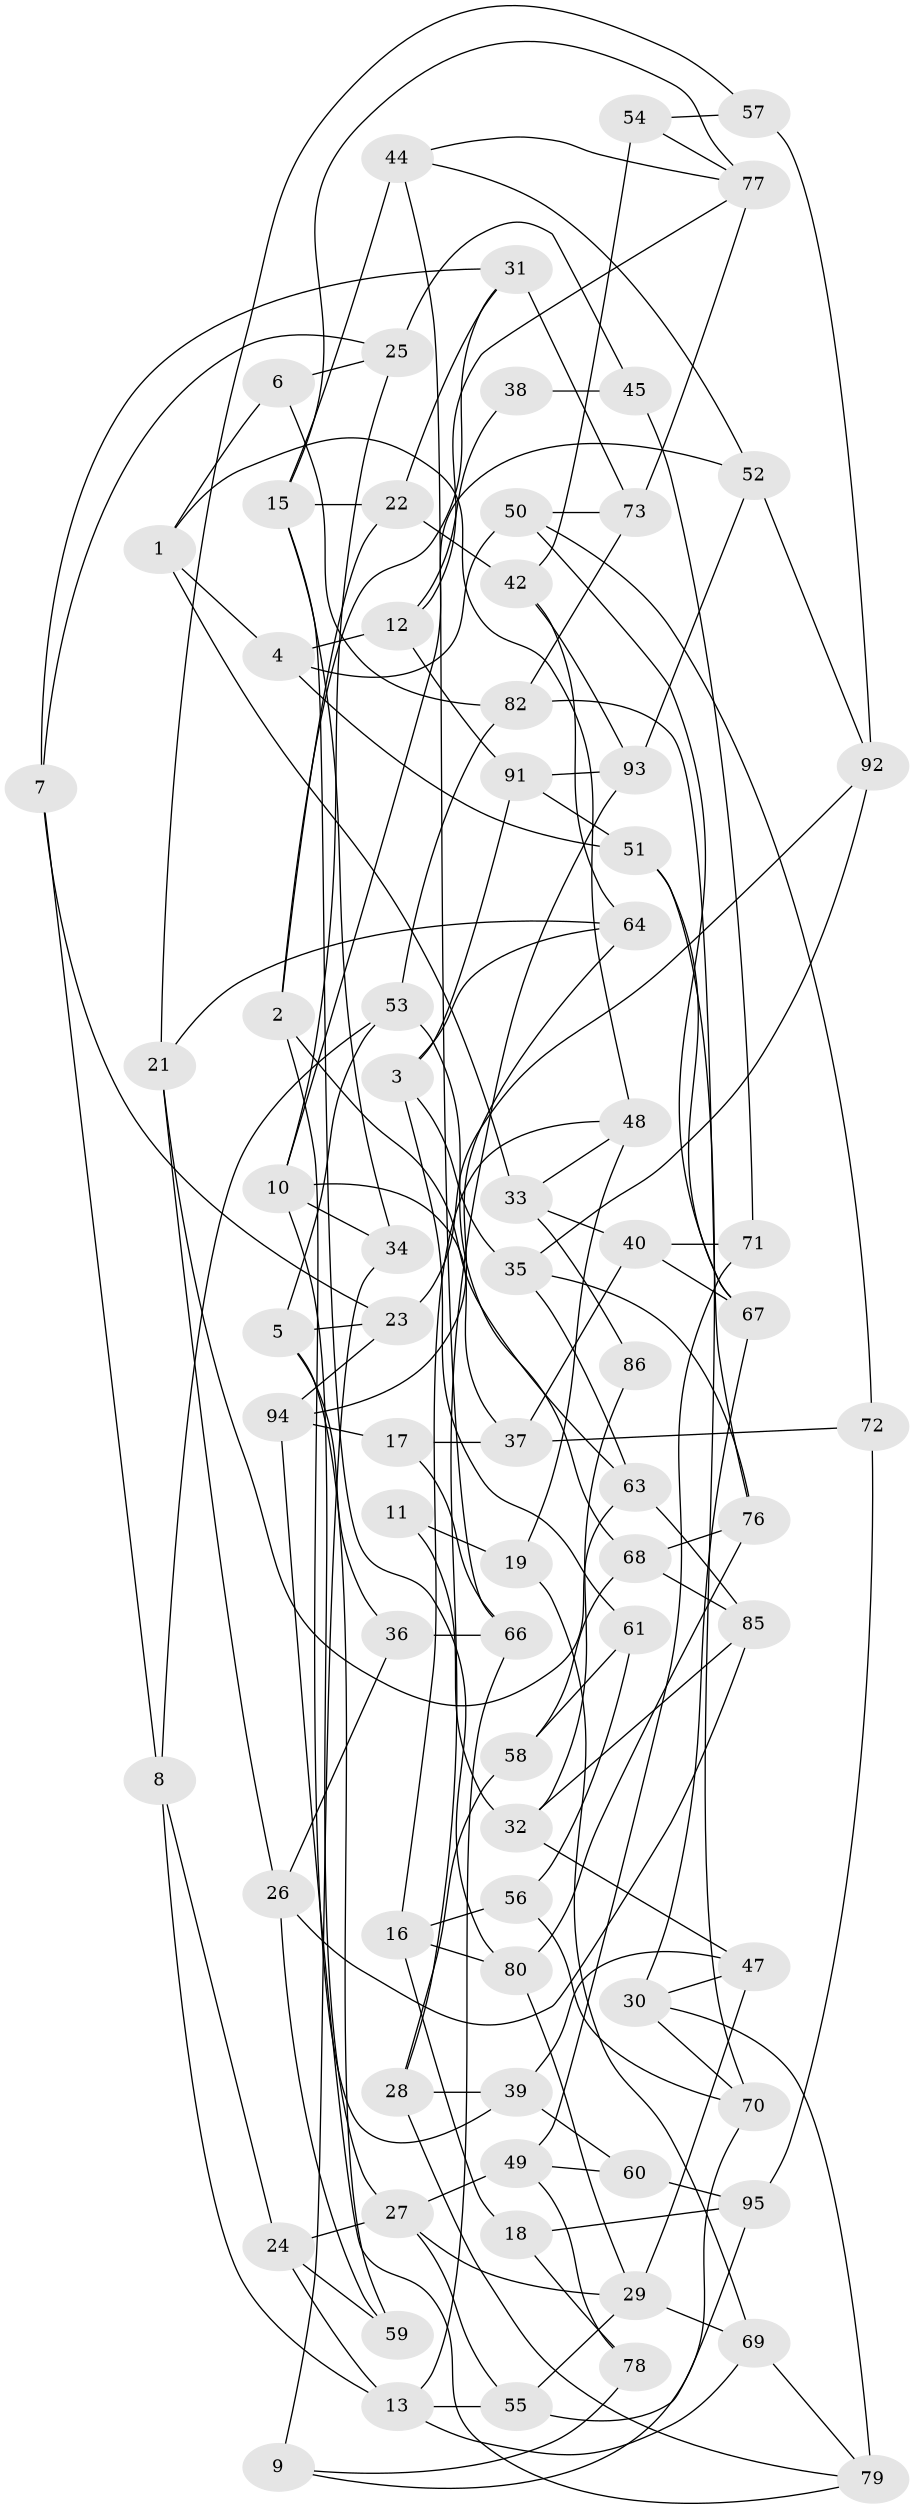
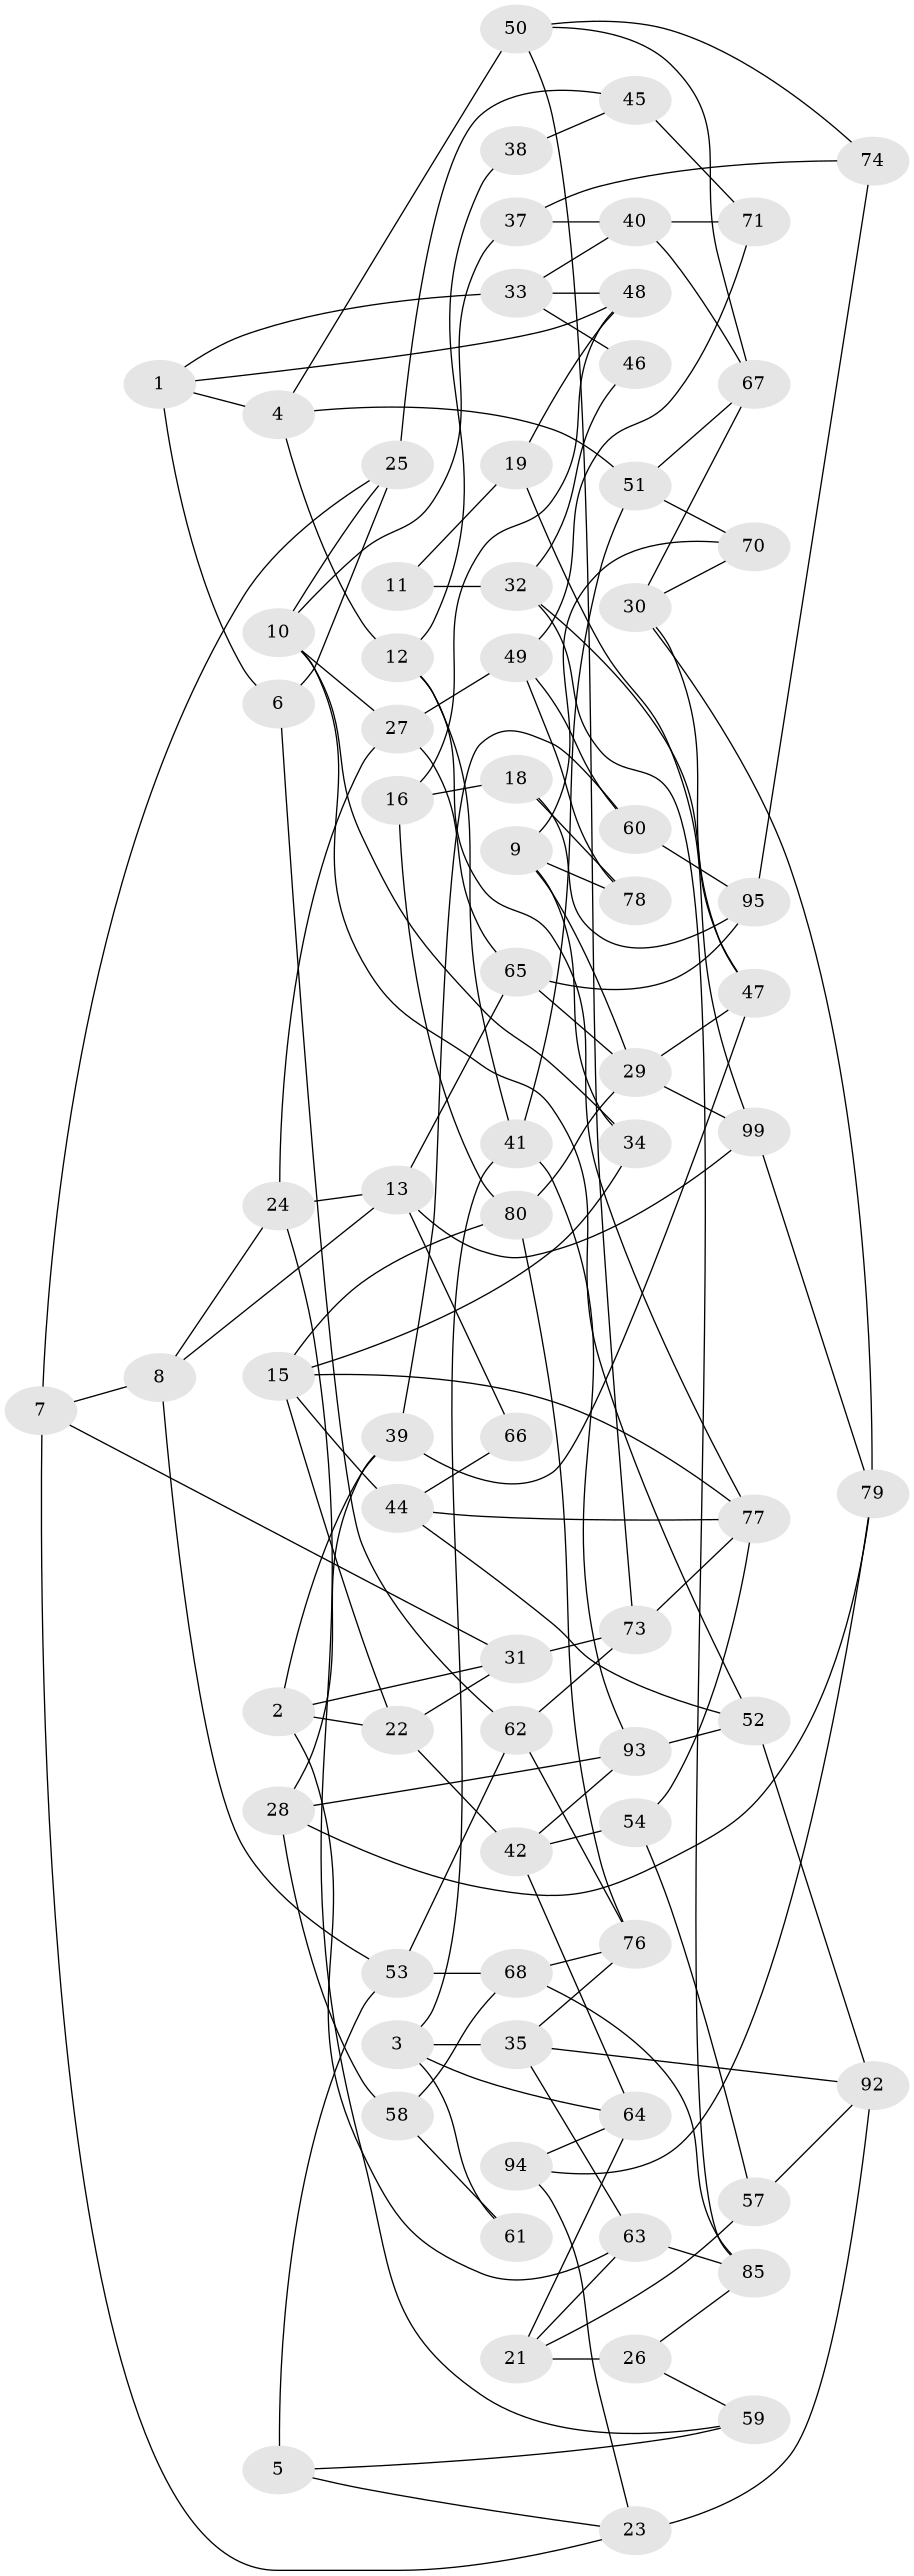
(516, 705) -> (516, 1730)
(516, 777) -> (516, 1144)
(635, 1366) -> (635, 365)
(873, 1427) -> (873, 161)
(398, 1442) -> none
(398, 1635) -> none
(516, 1899) -> none
(504, 2278) -> (584, 953)
(754, 2343) -> (754, 1132)
(516, 2407) -> (516, 972)
